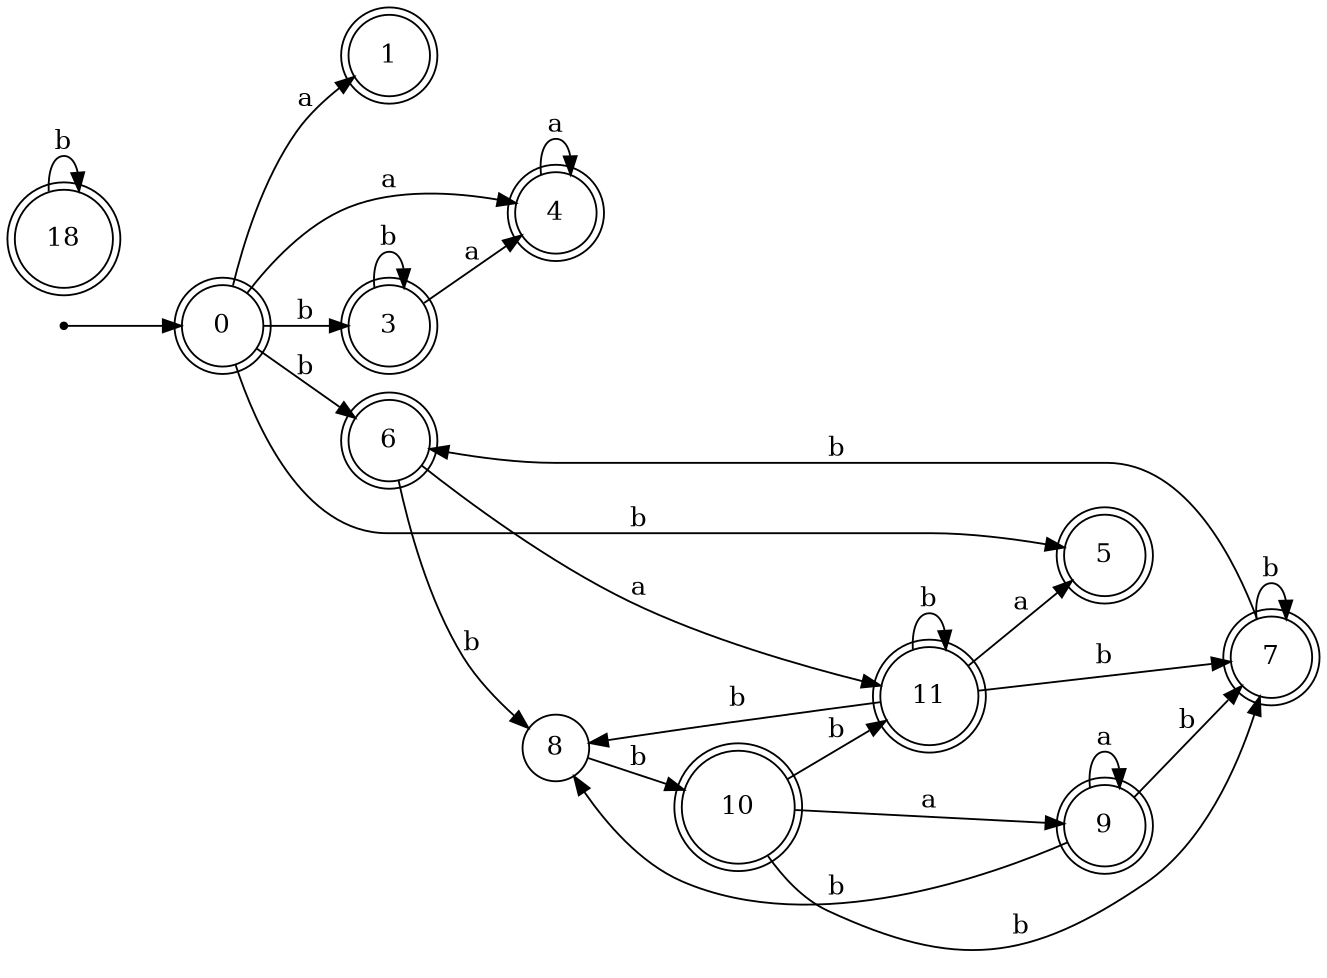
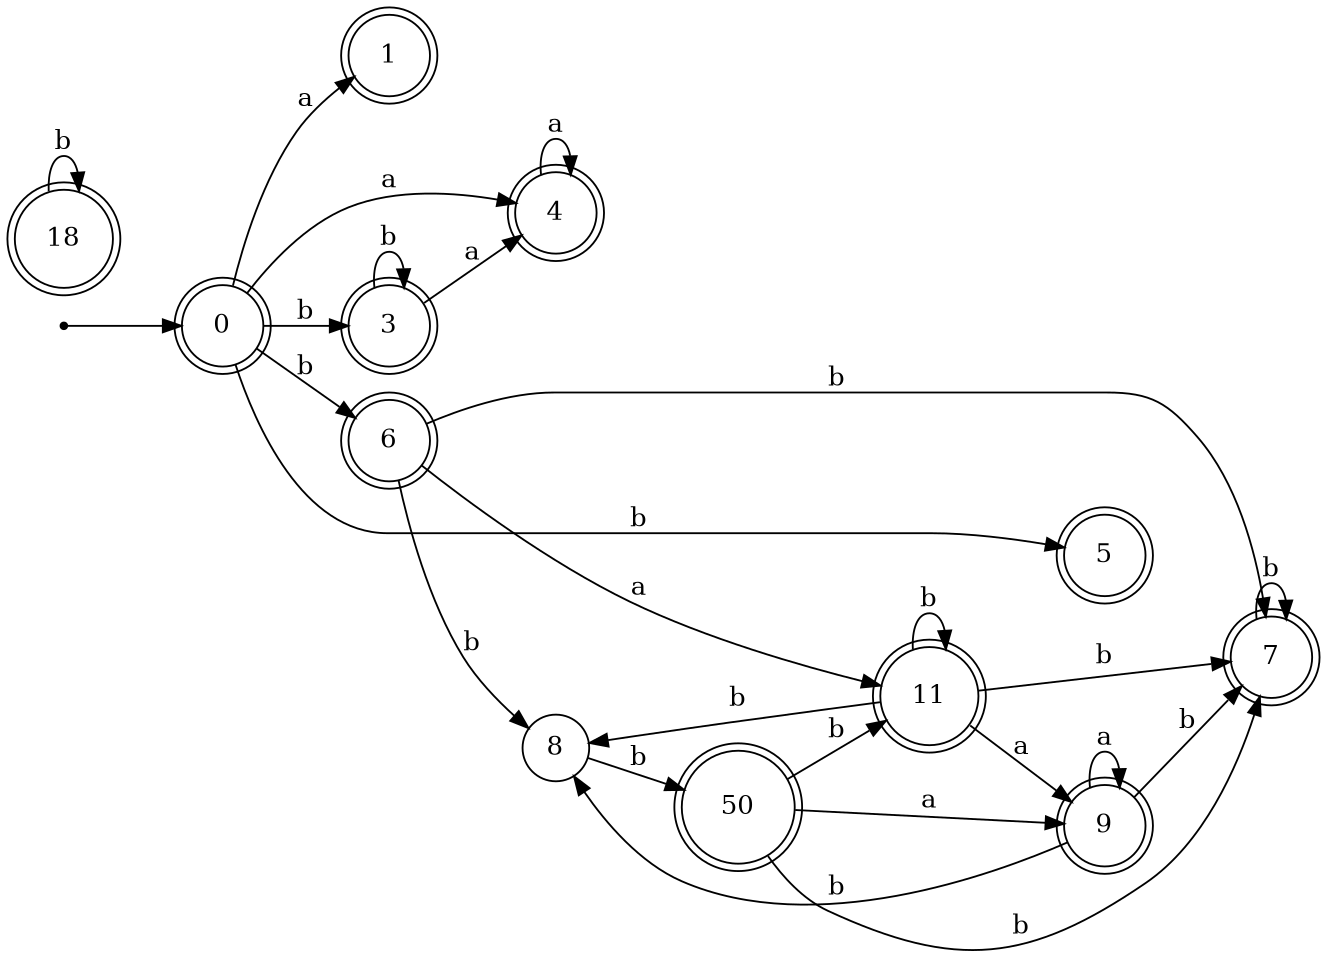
(892, 463) -> (905, 392)
(1013, 629) -> (1013, 758)
(738, 807) -> (738, 807)
